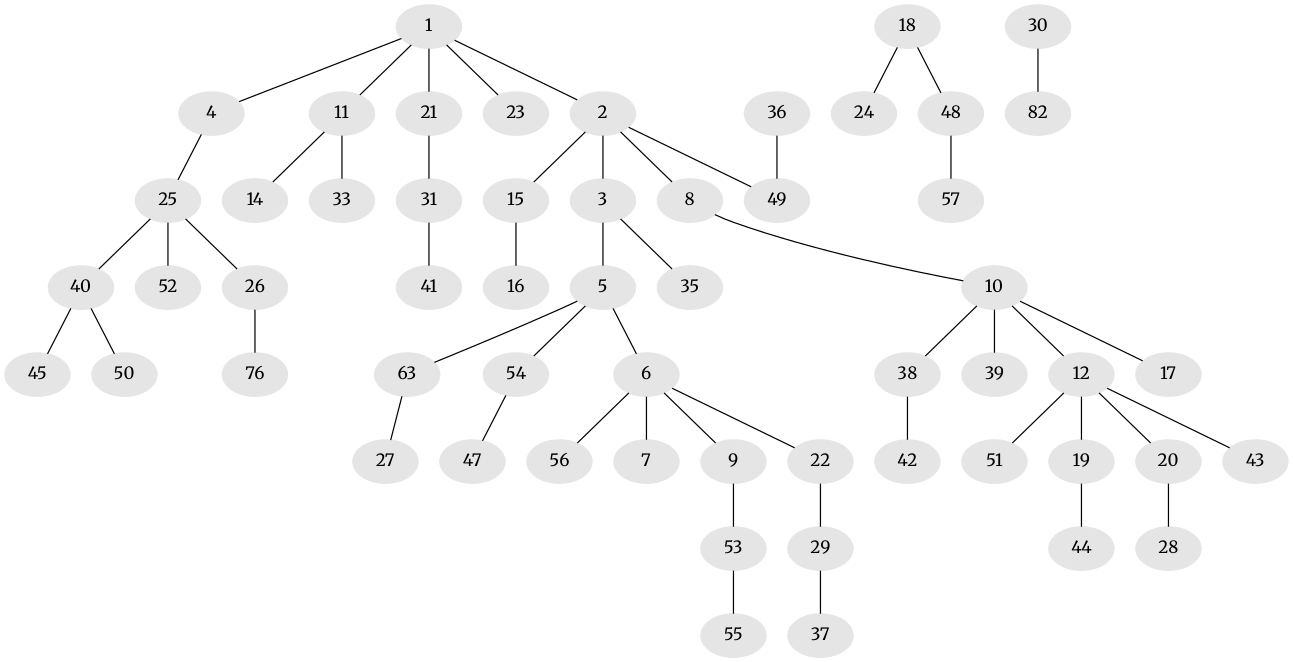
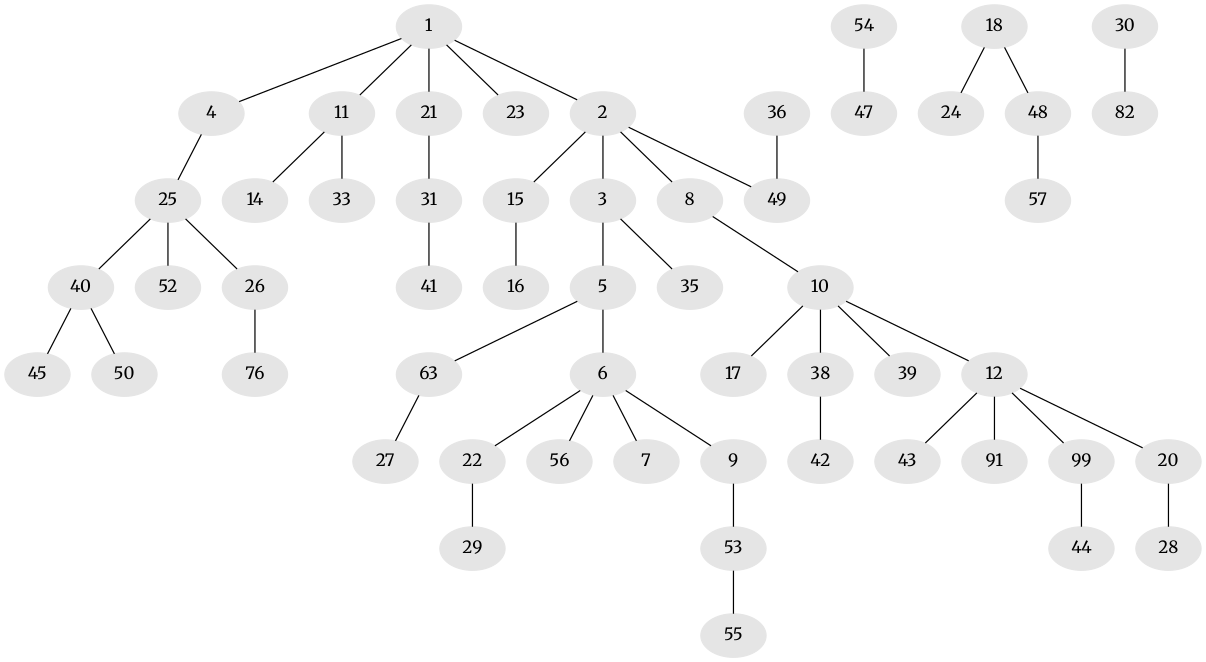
(560, 331) -> none
(994, 462) -> (994, 462)
(1081, 462) -> (1081, 462)
(820, 636) -> none
